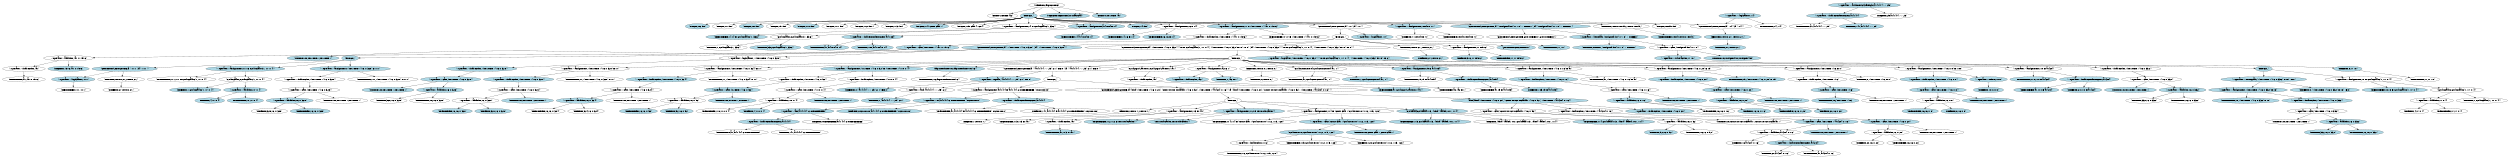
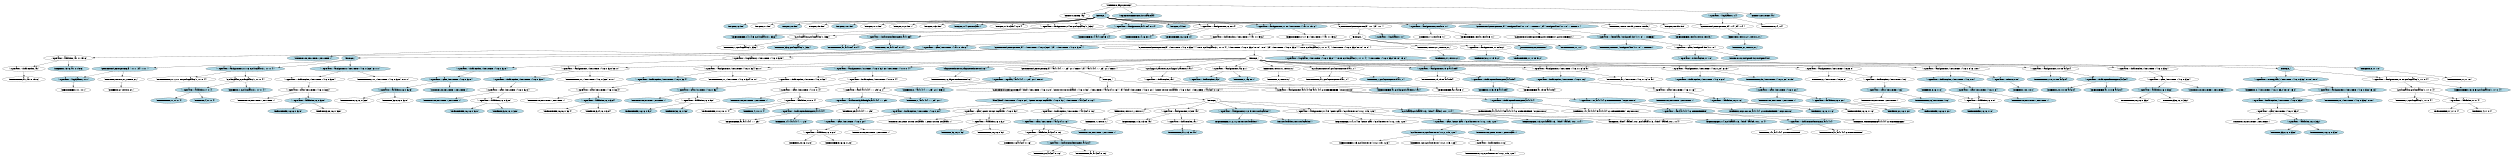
none -> (862, 95)
(1946, 105) -> (1954, 95)
(1374, 132) -> (1497, 132)
